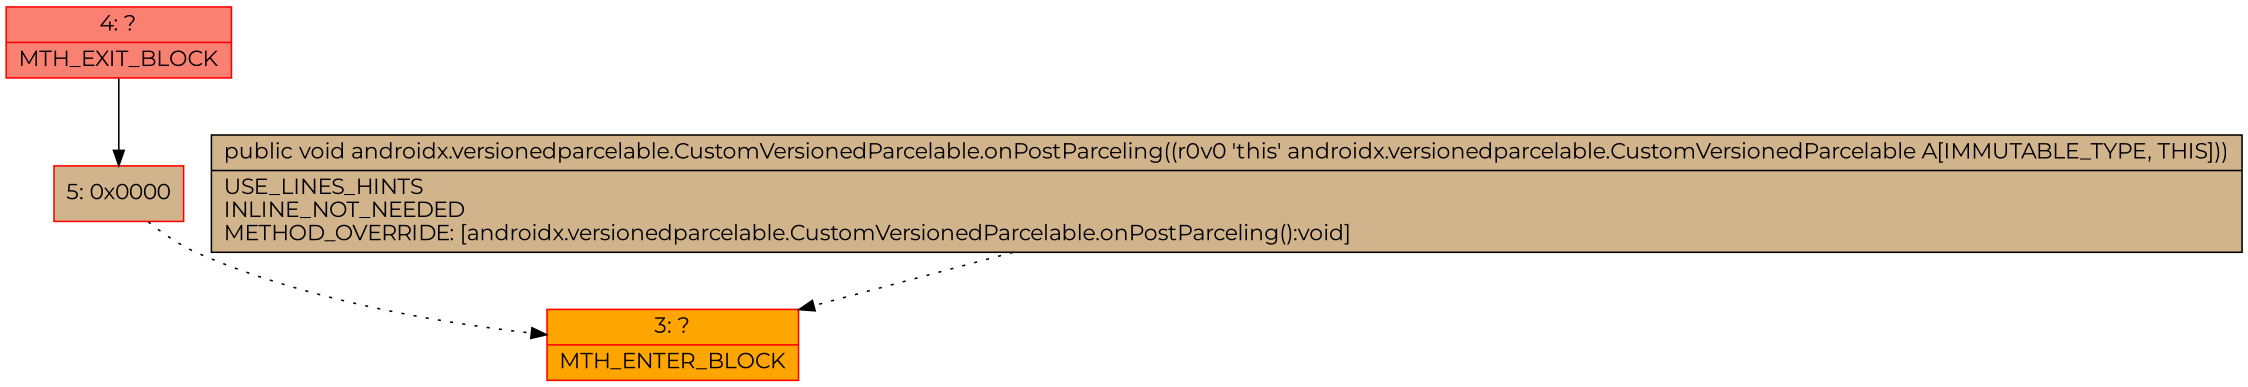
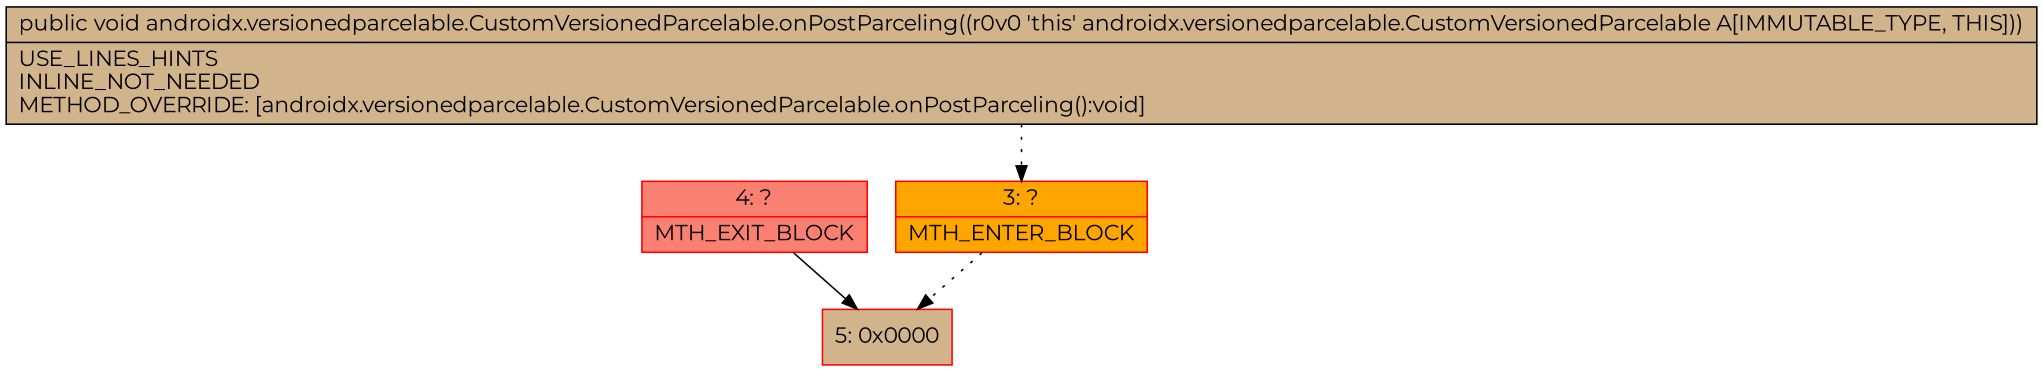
(333, 298) -> (956, 276)
